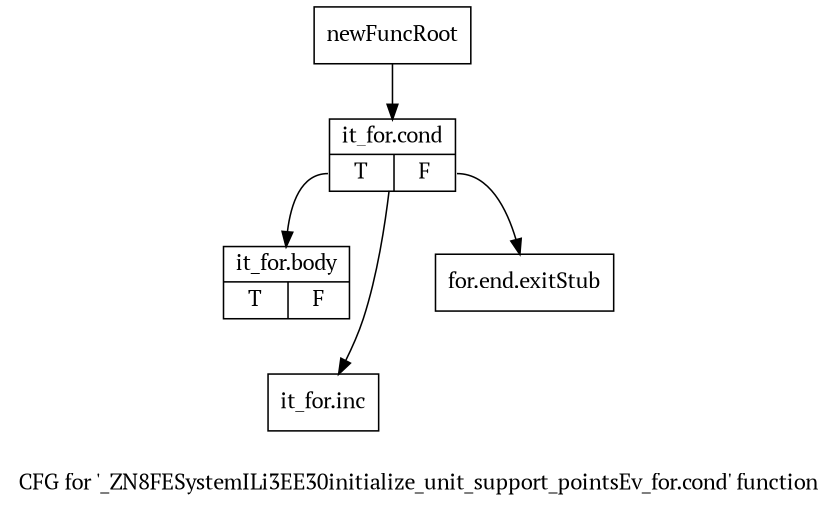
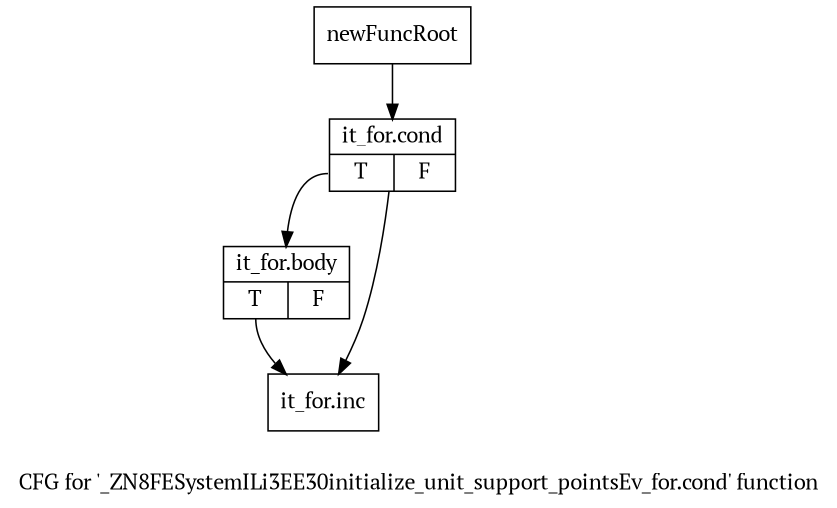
(525, 283) -> none
none -> (261, 343)
